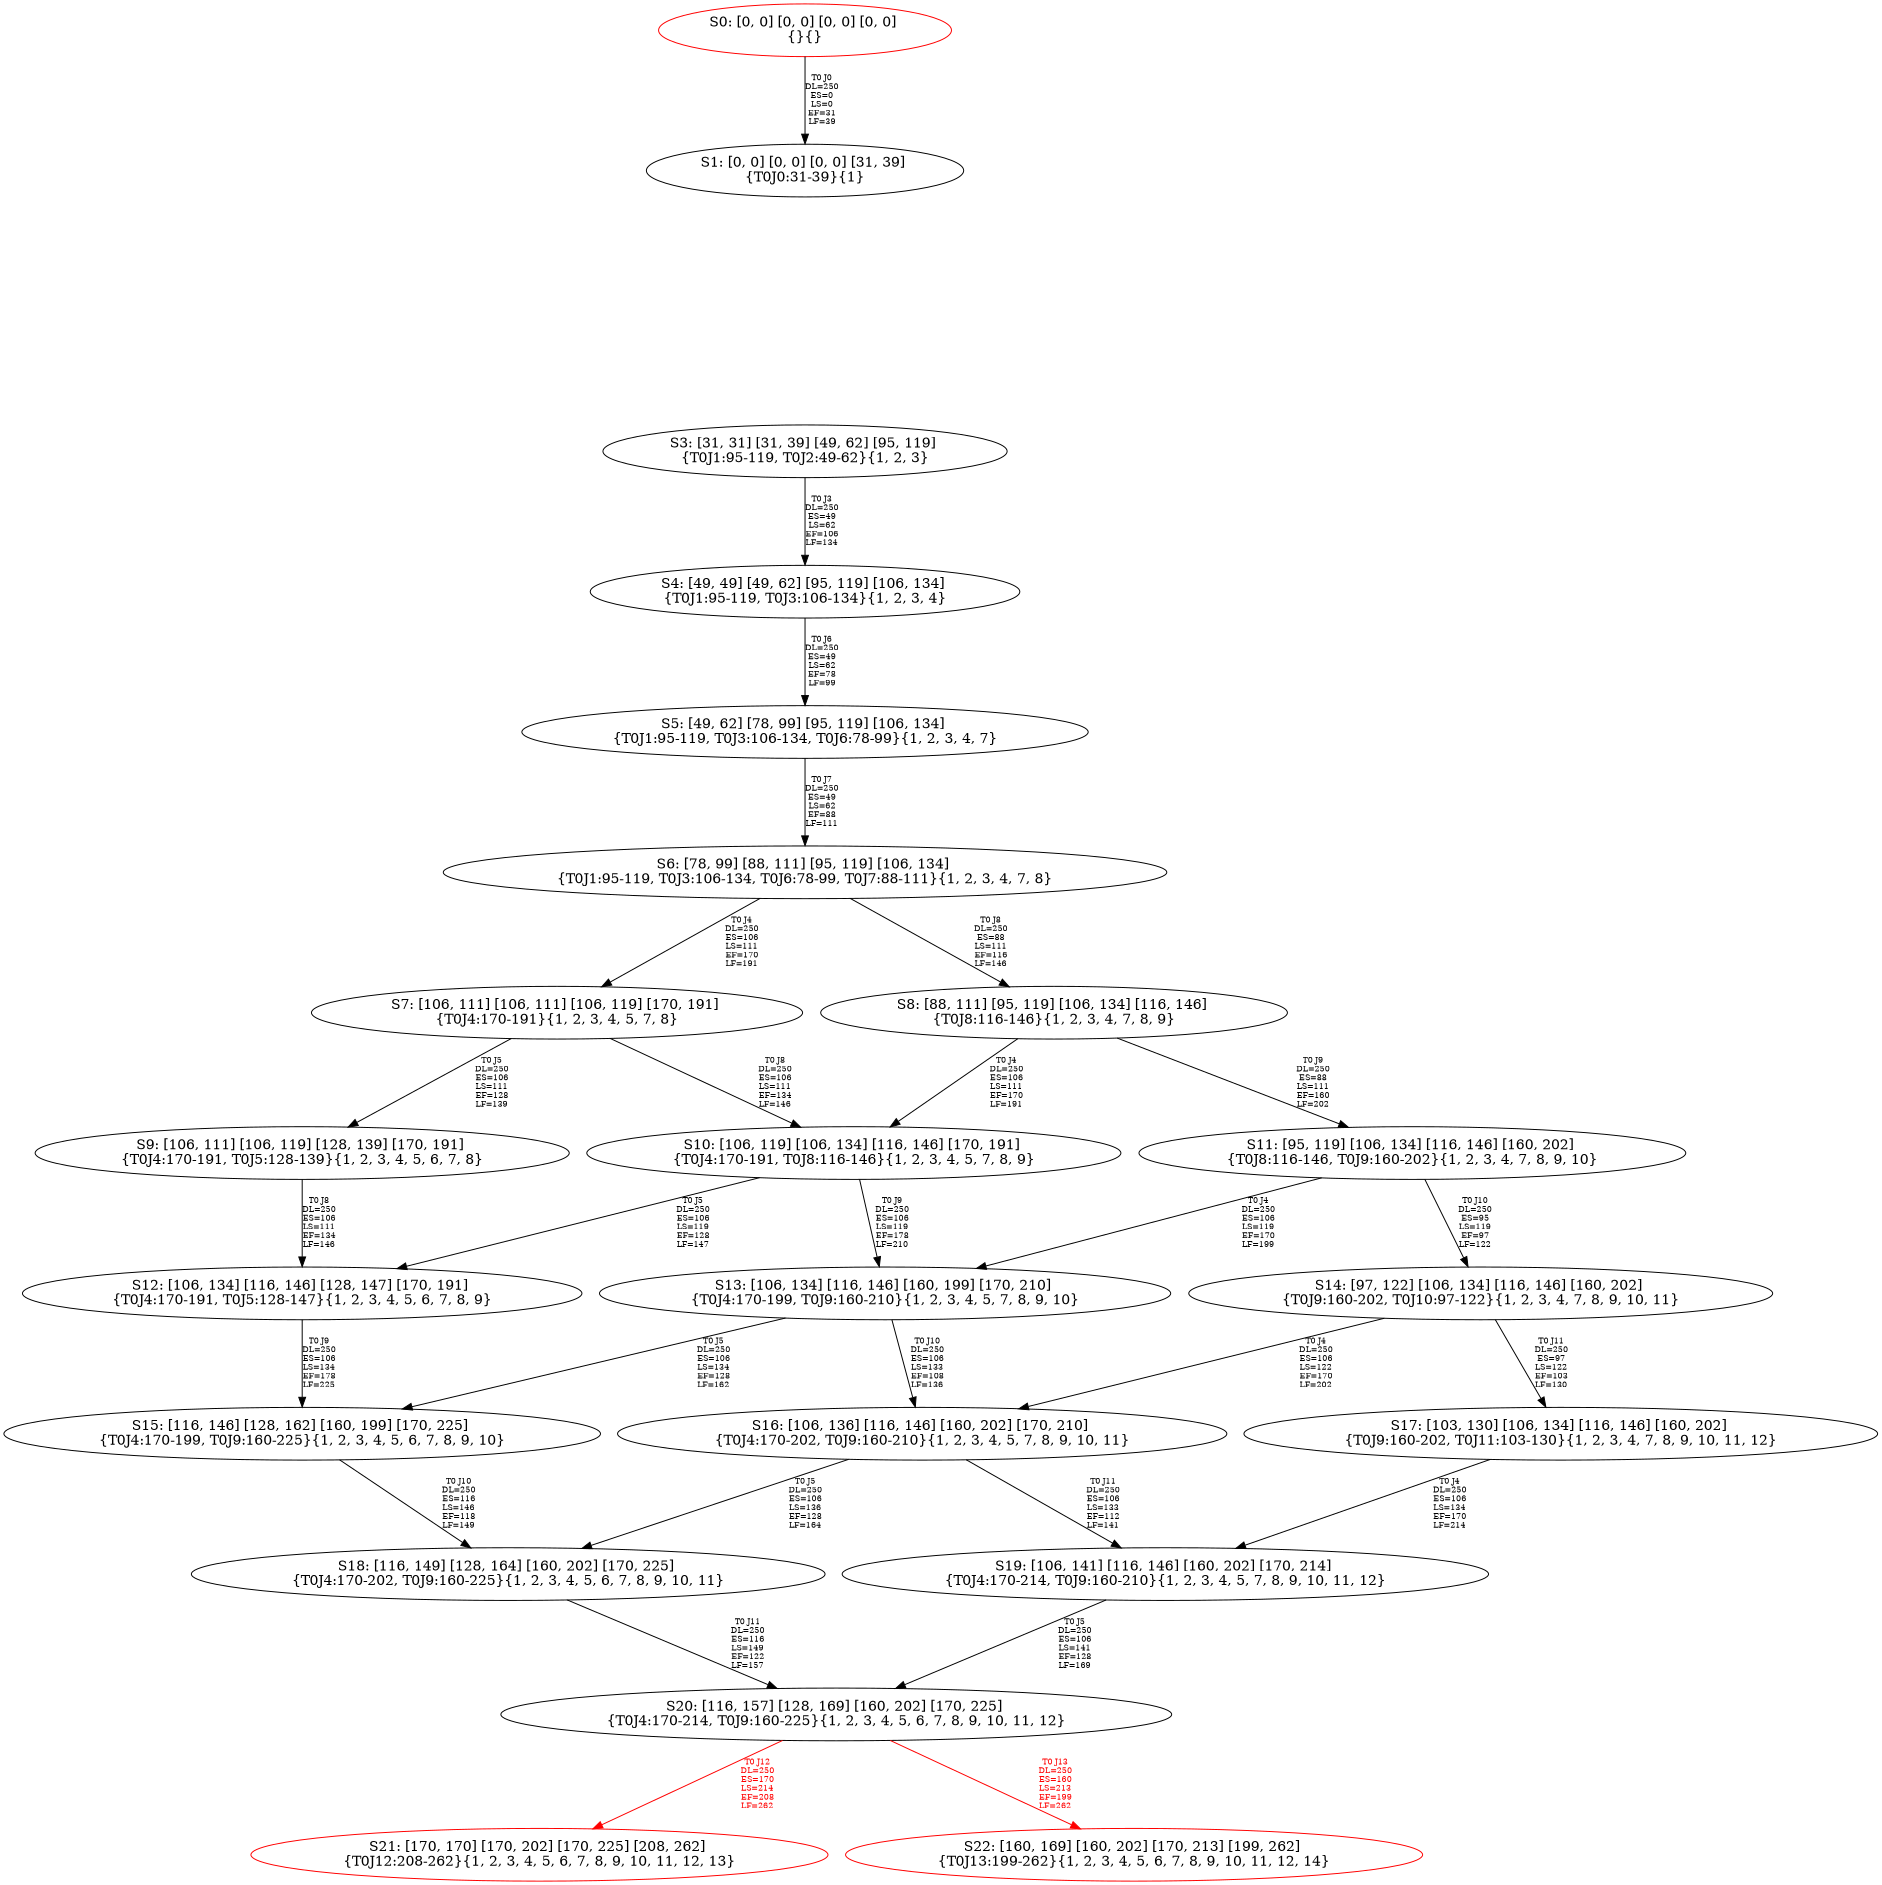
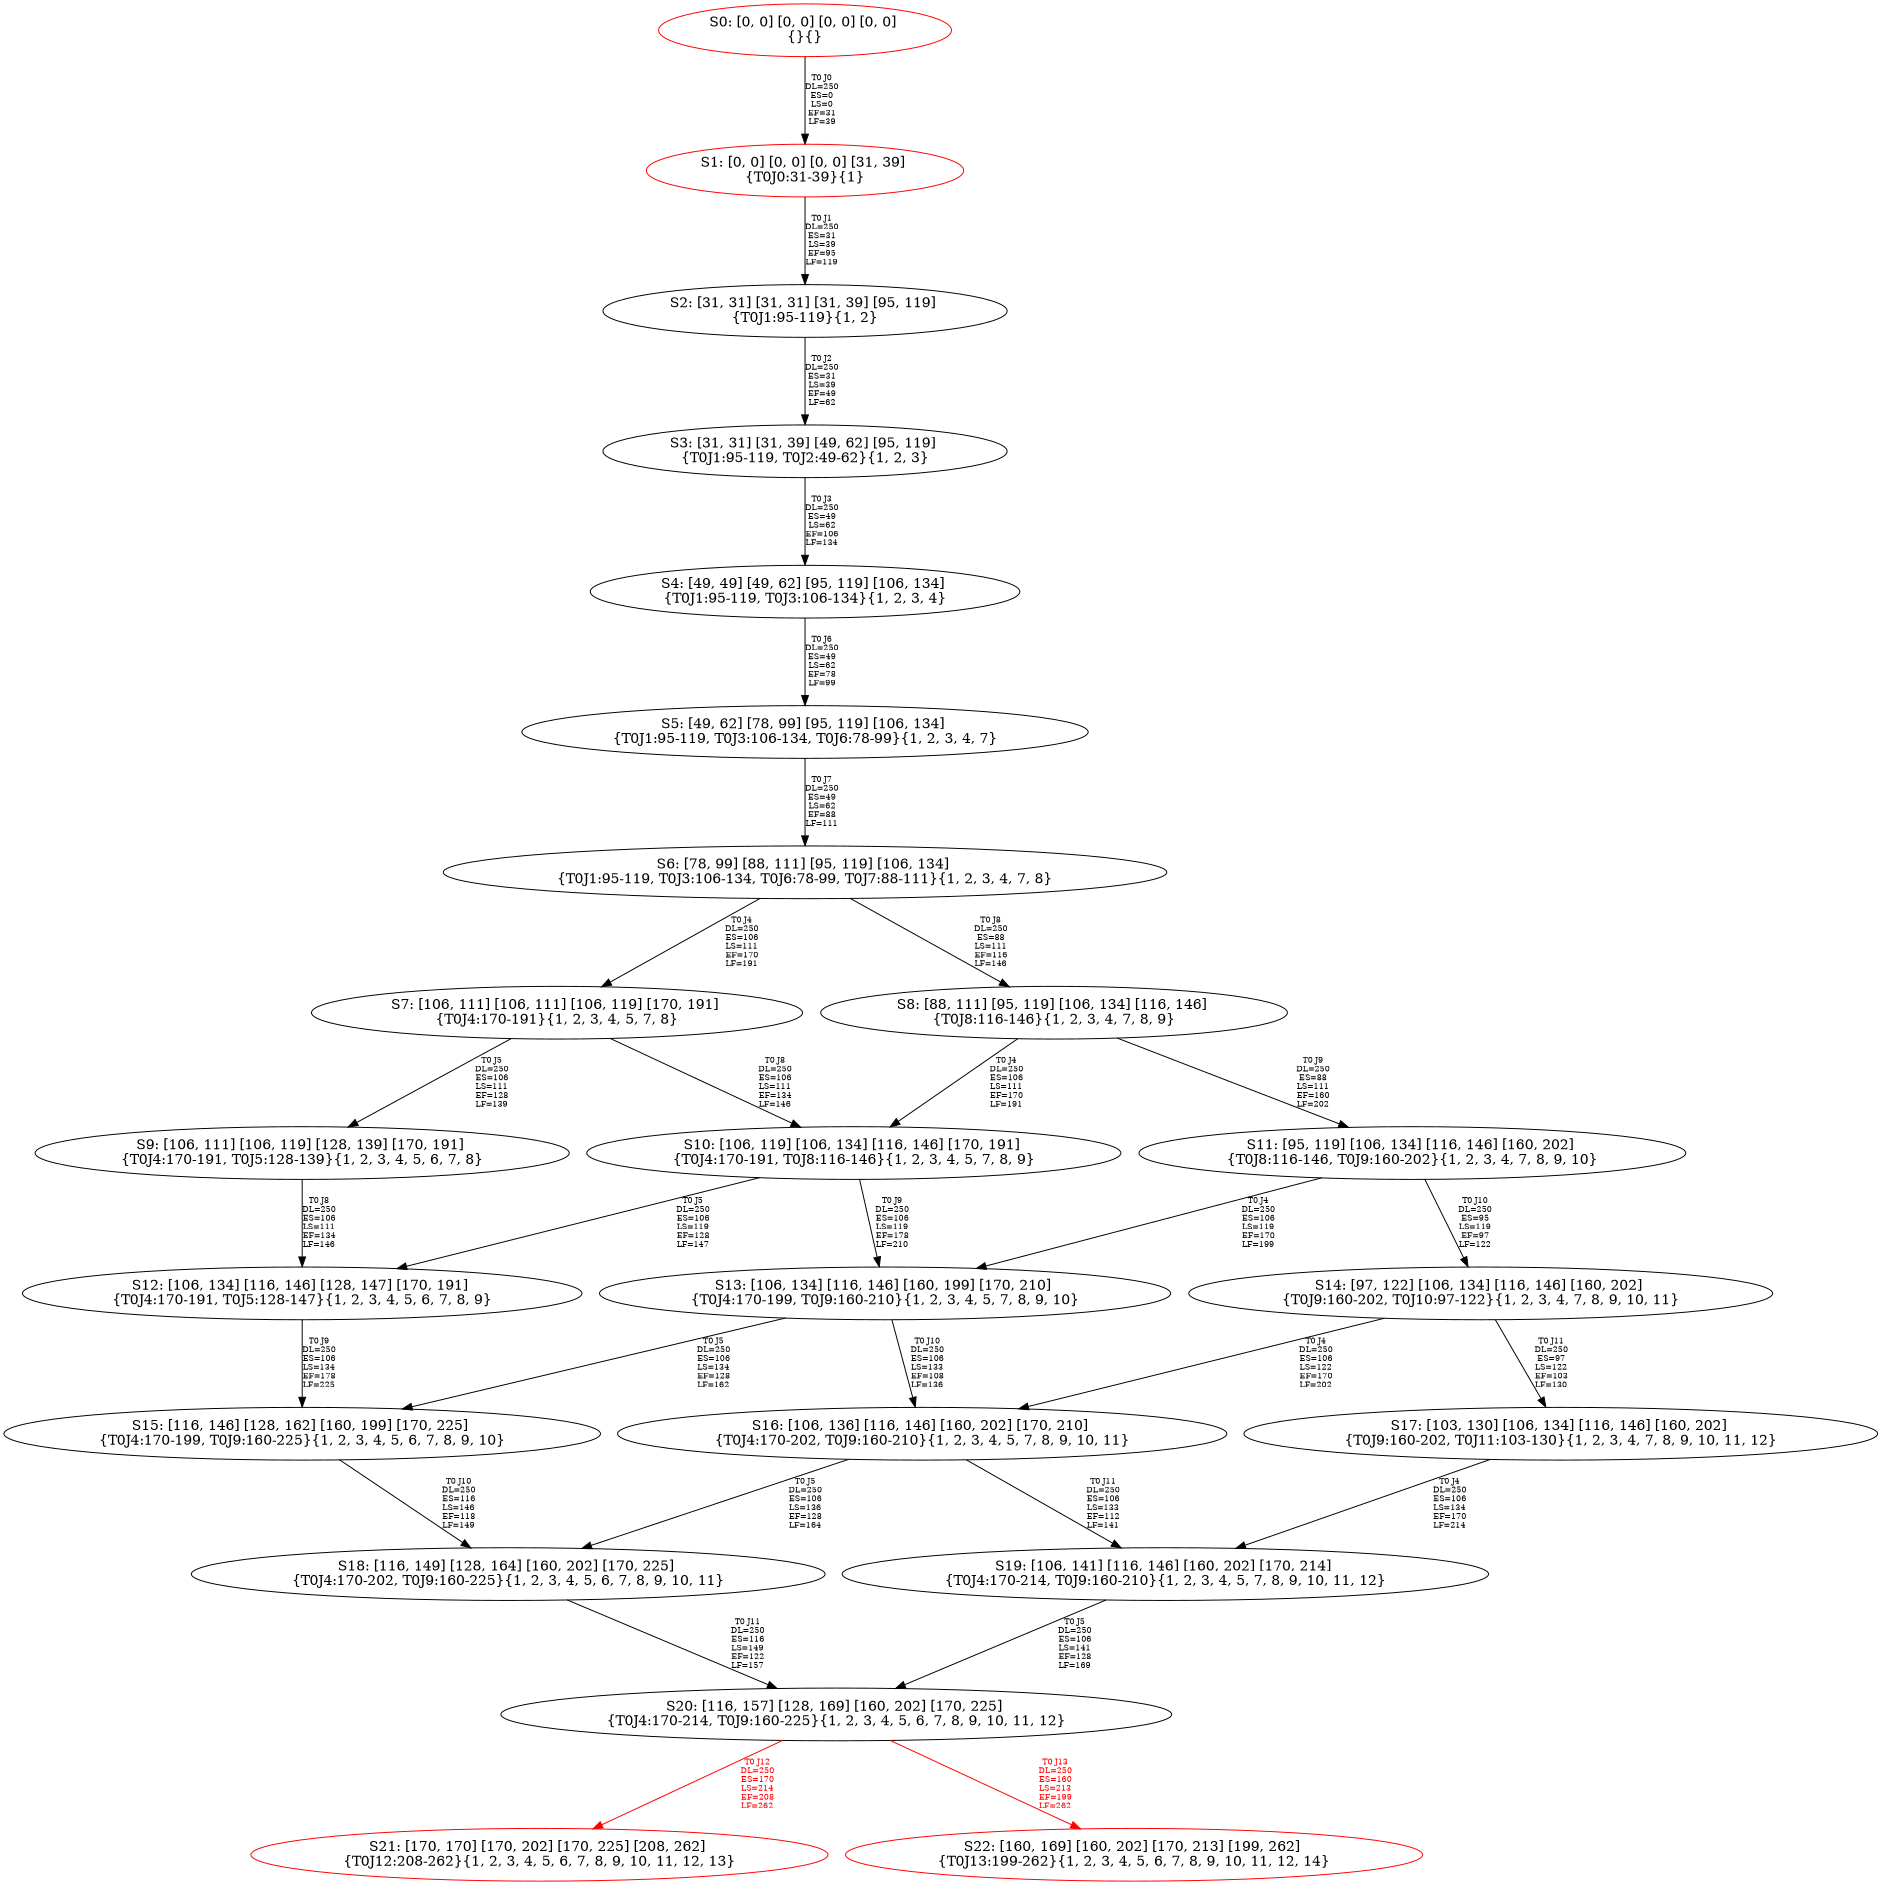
(805, 171) -> (805, 171)
none -> (805, 311)
